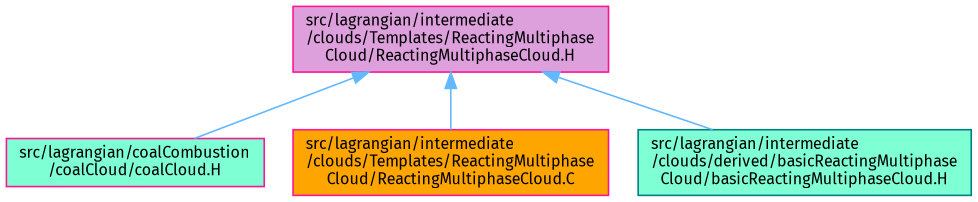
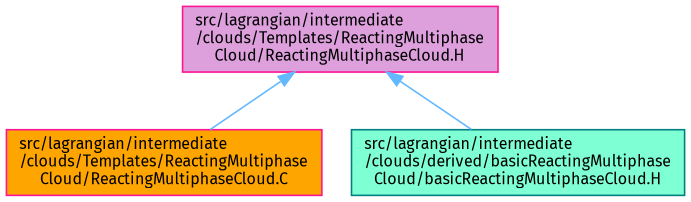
(135, 163) -> none
